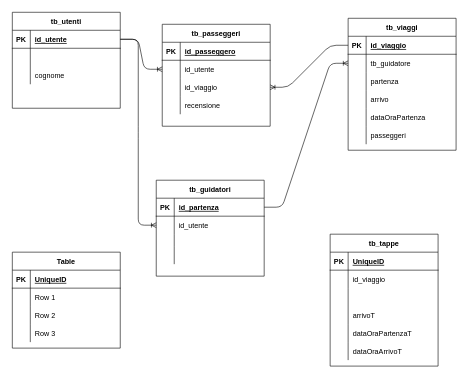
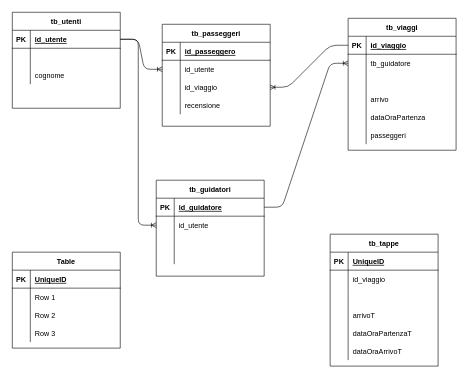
(411, 81) -> none
(200, 208) -> (201, 208)
